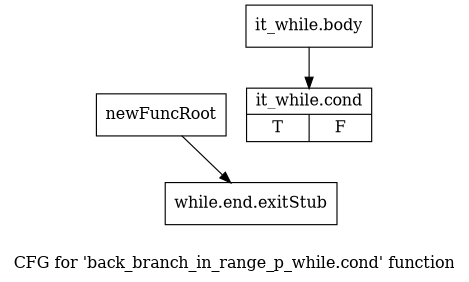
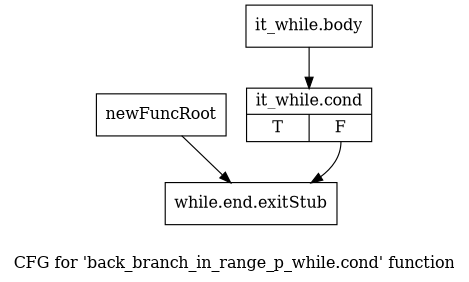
none -> (335, 162)
